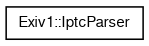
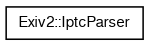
(75, 23) -> (75, 23)
